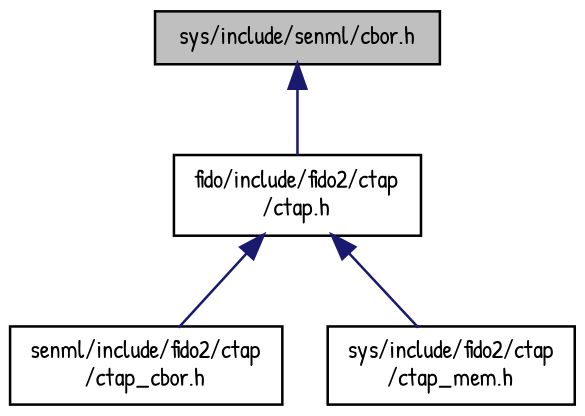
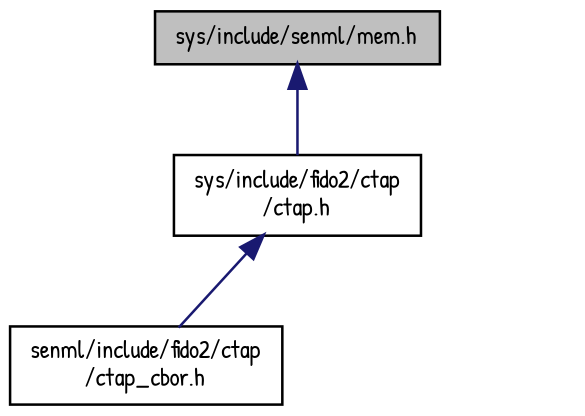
(297, 38) -> (297, 38)
(297, 195) -> (297, 195)
(451, 366) -> none
